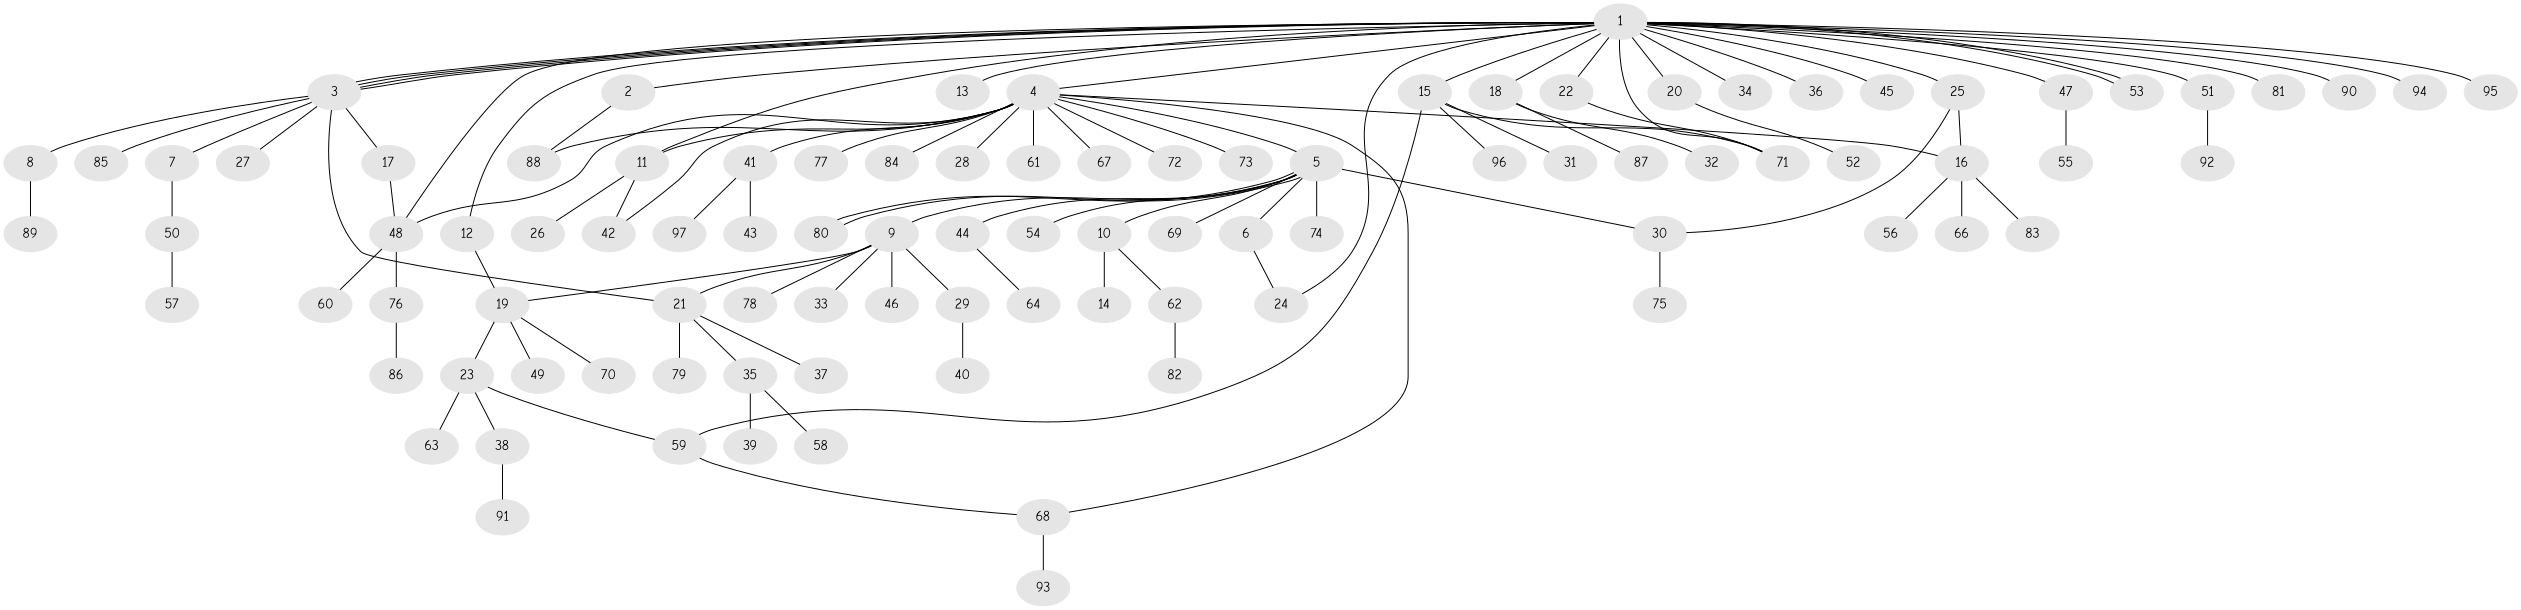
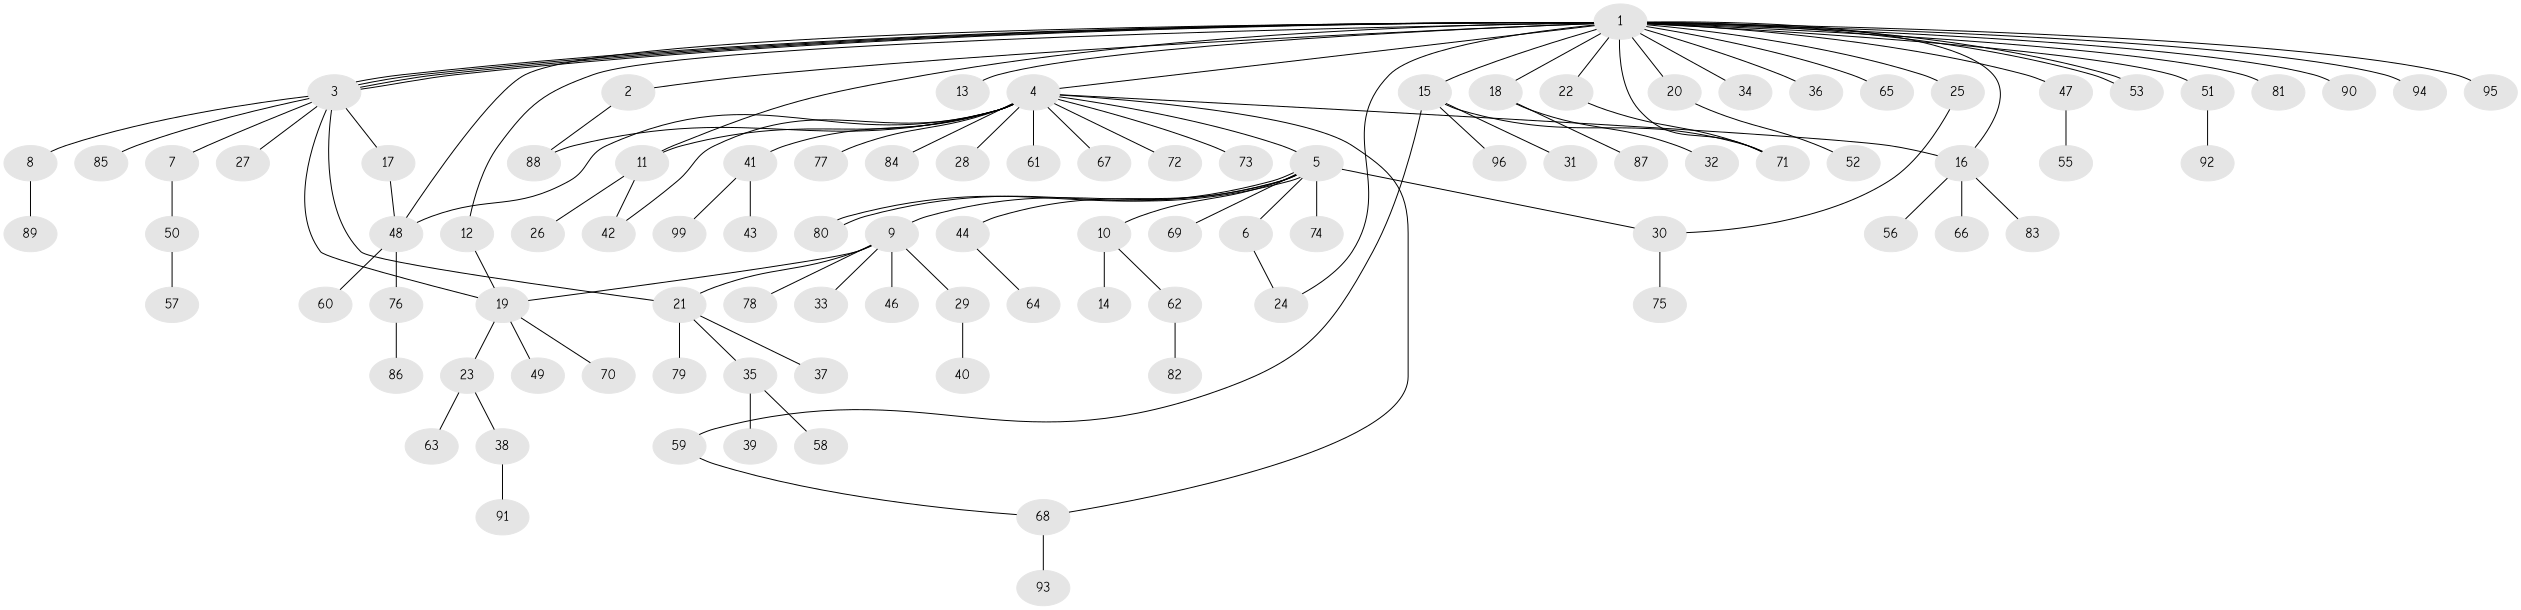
(1887, 92) -> (1887, 92)
(1960, 128) -> (1950, 51)
(679, 234) -> (679, 234)
(1033, 234) -> none
none -> (328, 255)
(570, 416) -> none
